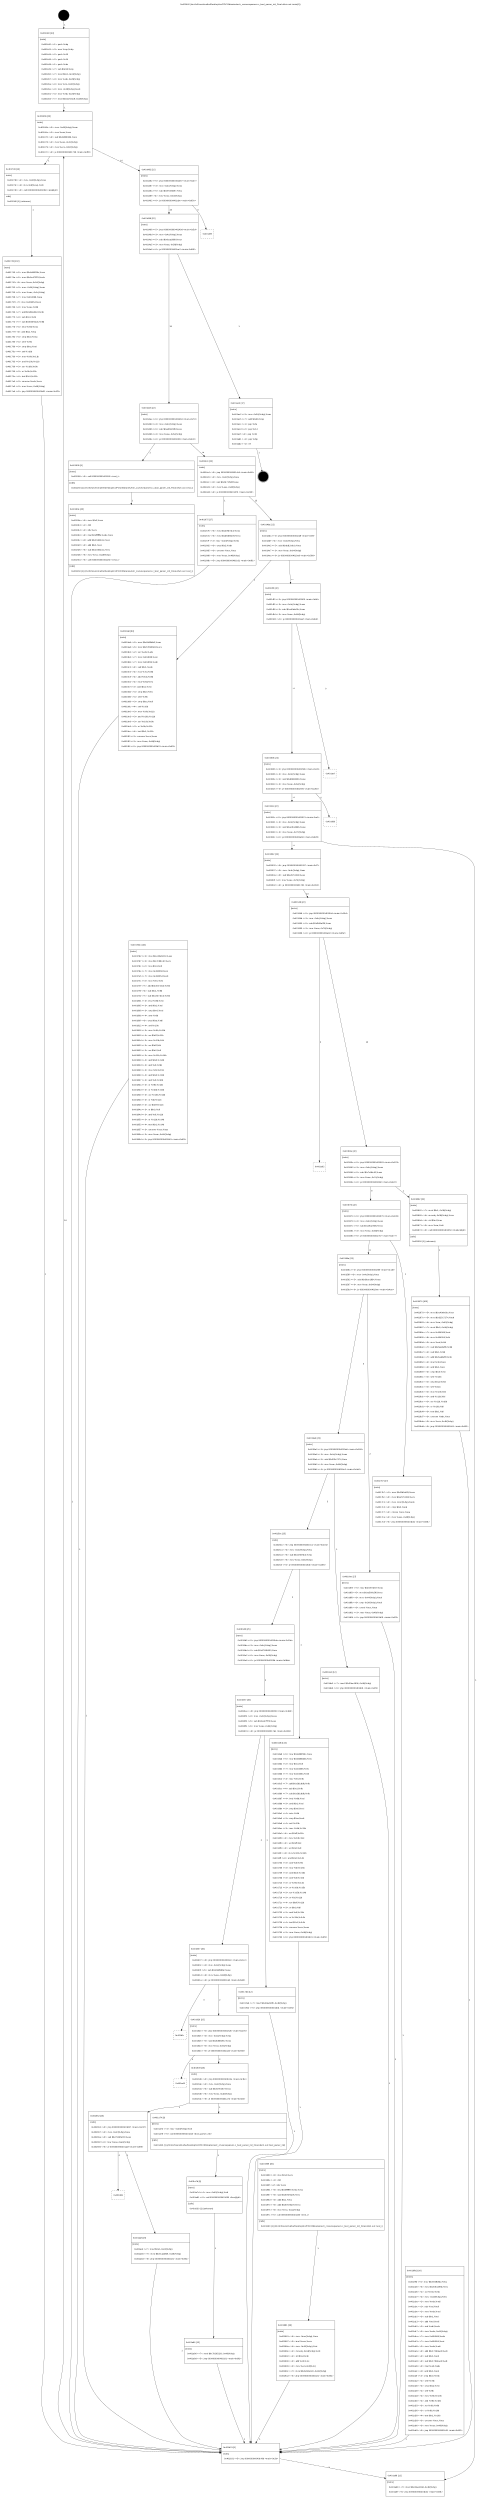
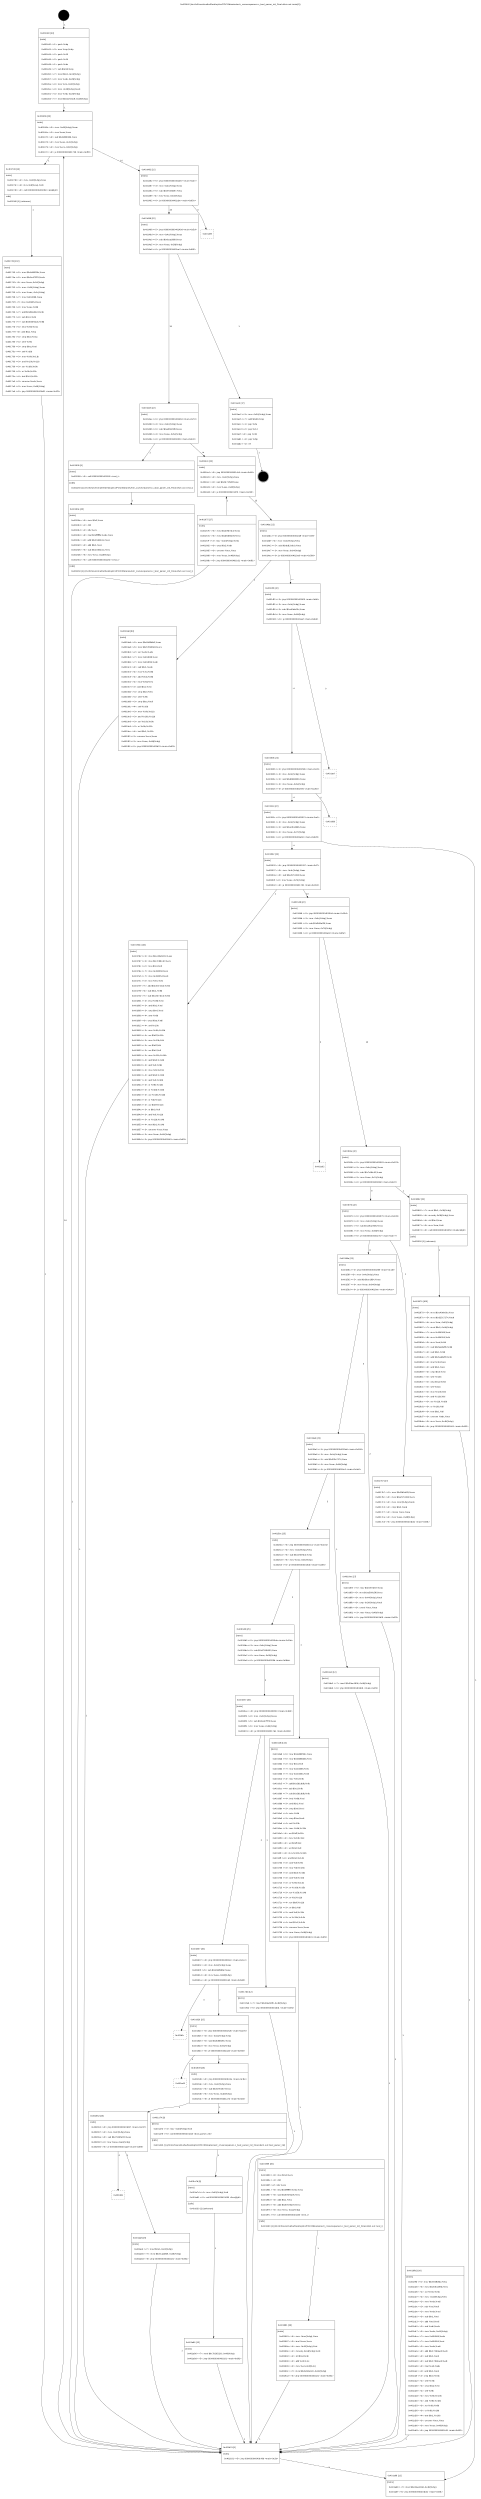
(224, 505) -> (226, 507)
none -> (233, 946)
